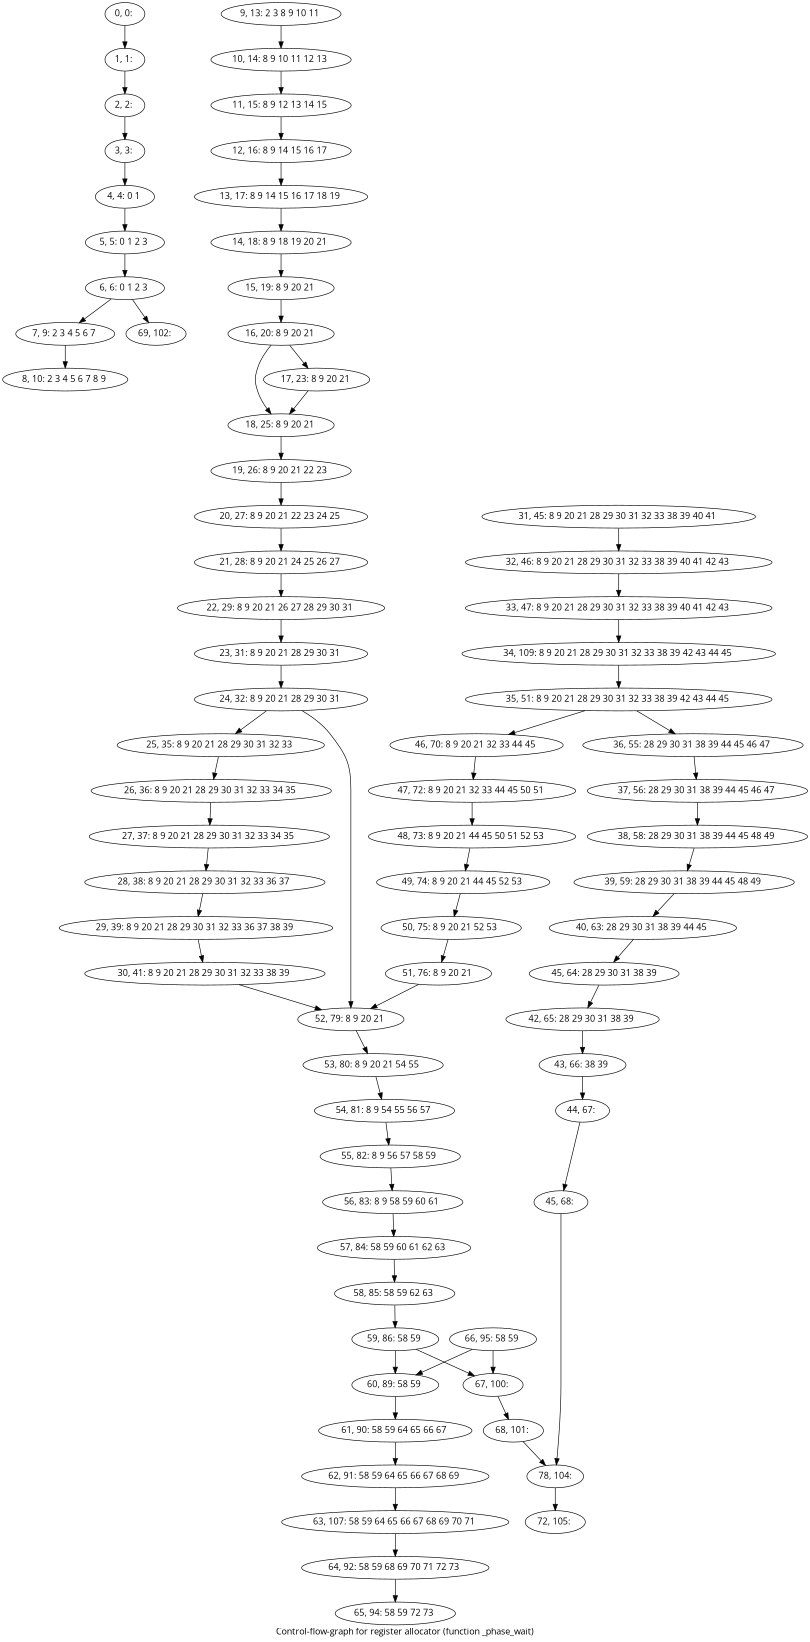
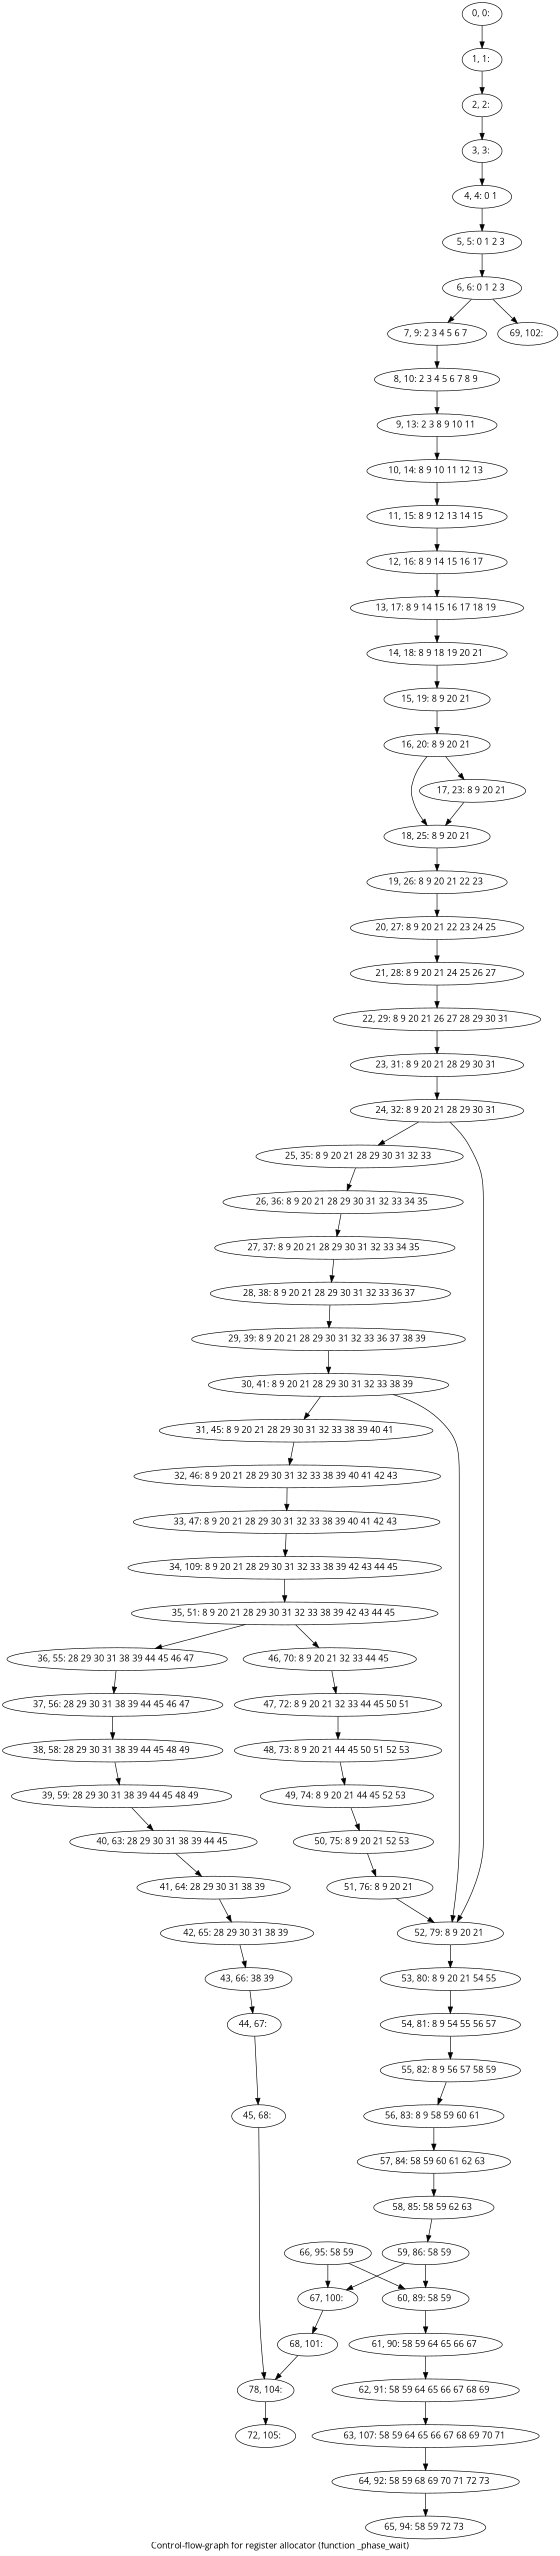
none -> (437, 399)
(604, 974) -> (214, 1888)
none -> (314, 1405)
